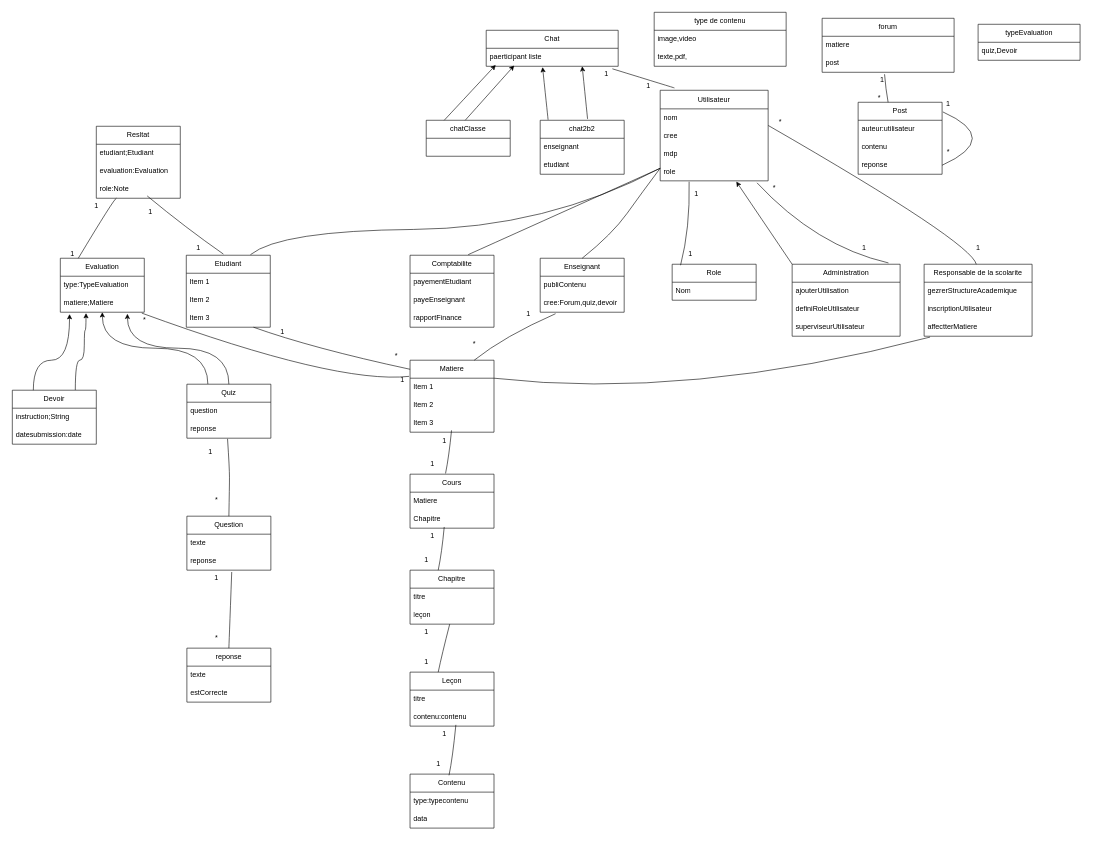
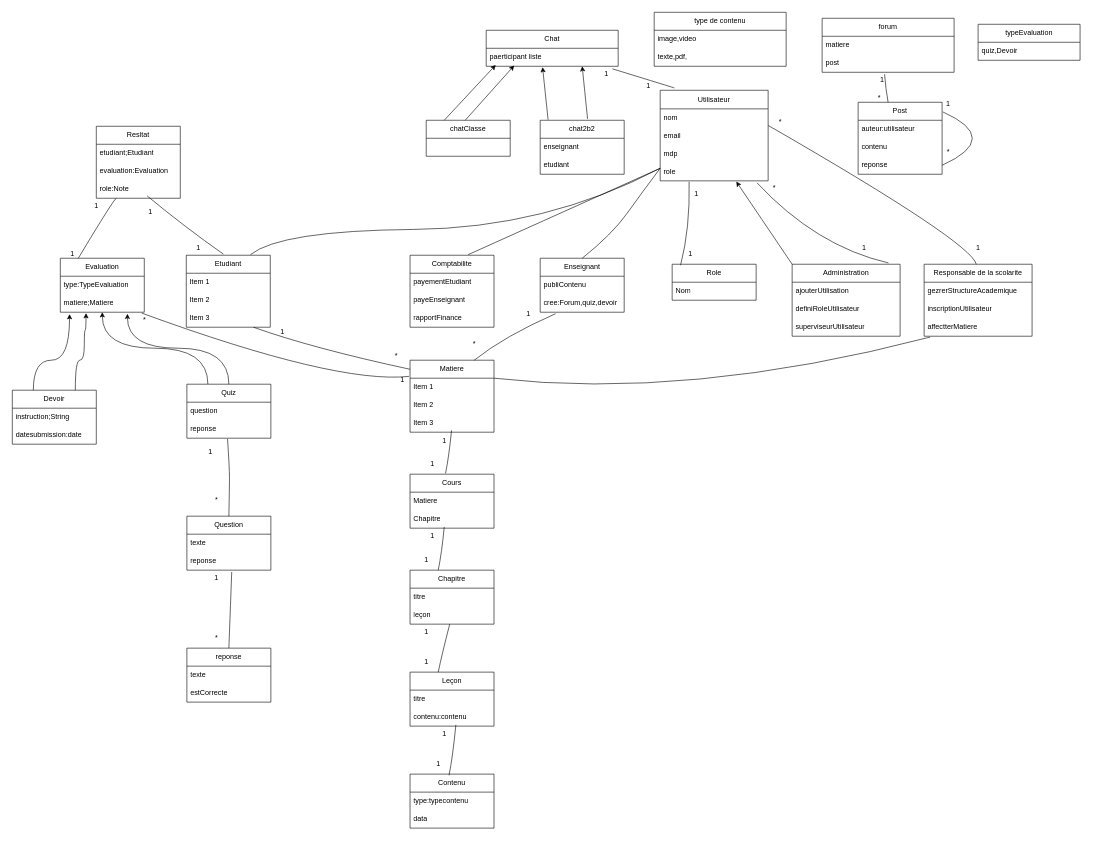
(672, 136) -> (672, 136)
